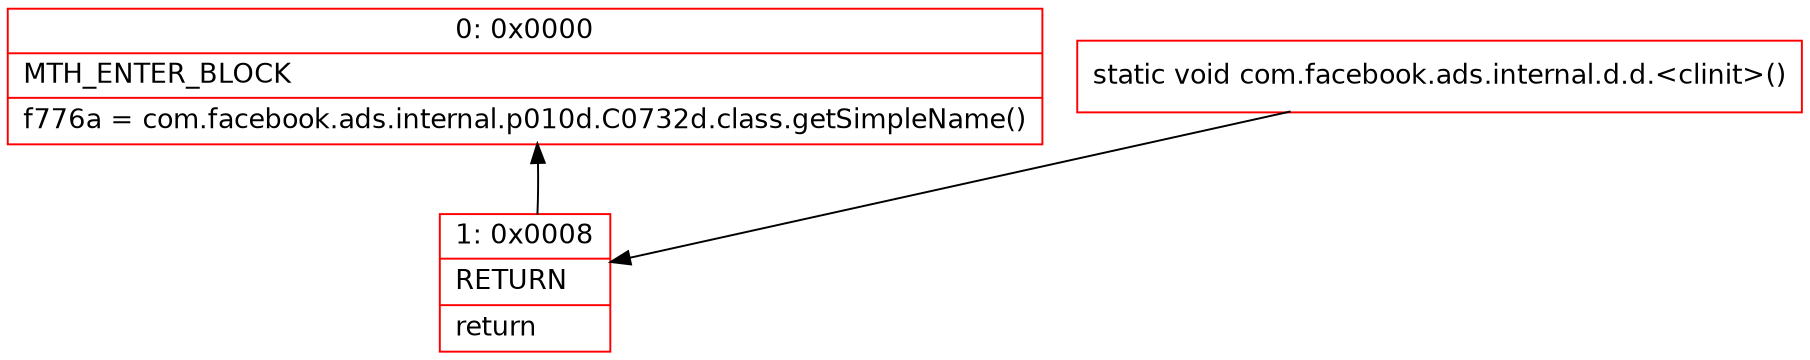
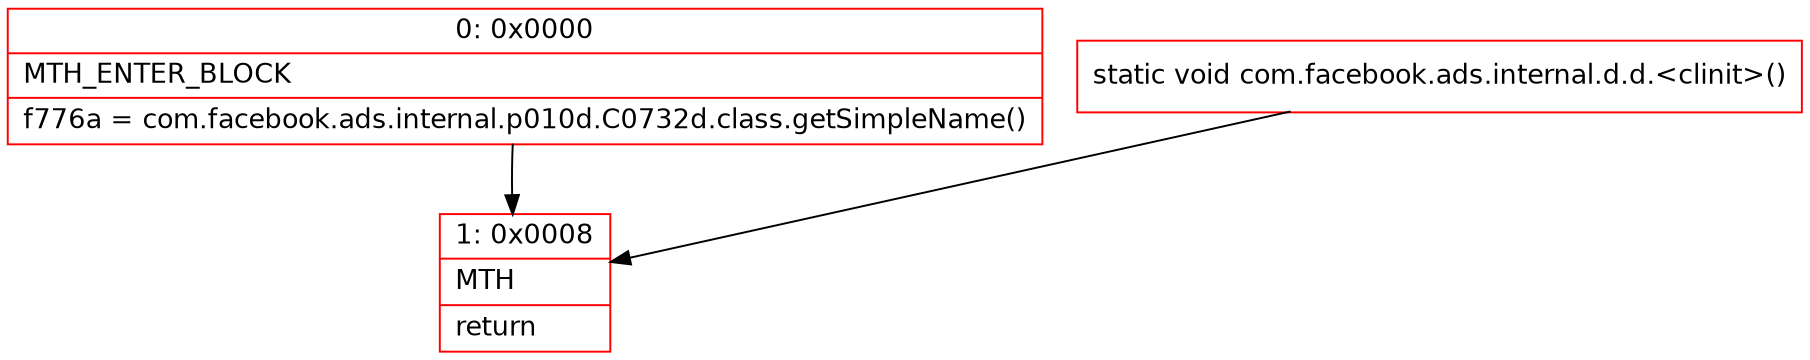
(538, 189) -> (512, 169)
(512, 281) -> (485, 281)
